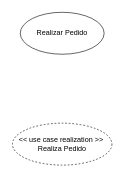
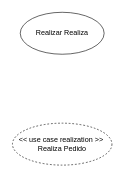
(62, 33) -> (62, 33)
